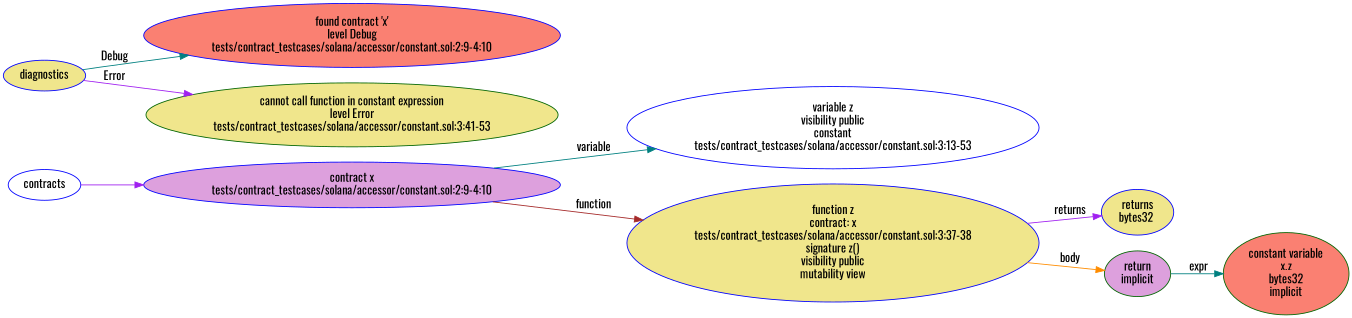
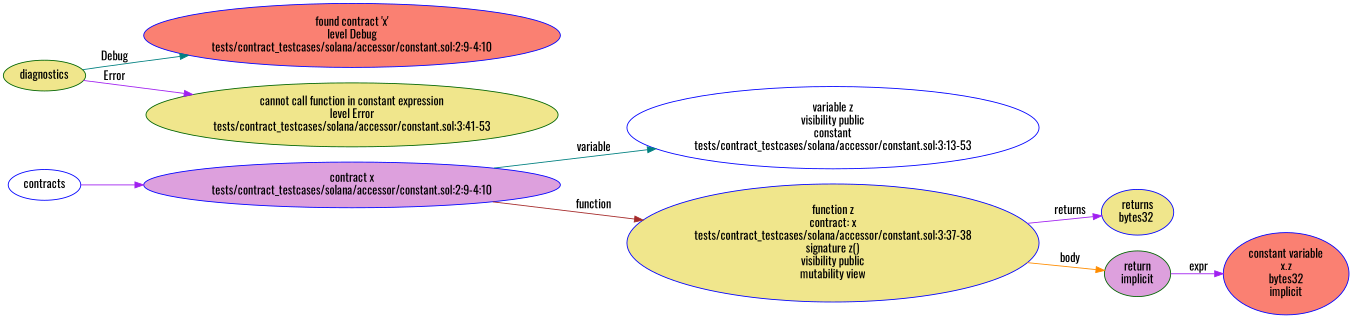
(44, 76) -> (44, 76)
(1193, 274) -> (1193, 274)
(1286, 274) -> (1286, 274)
